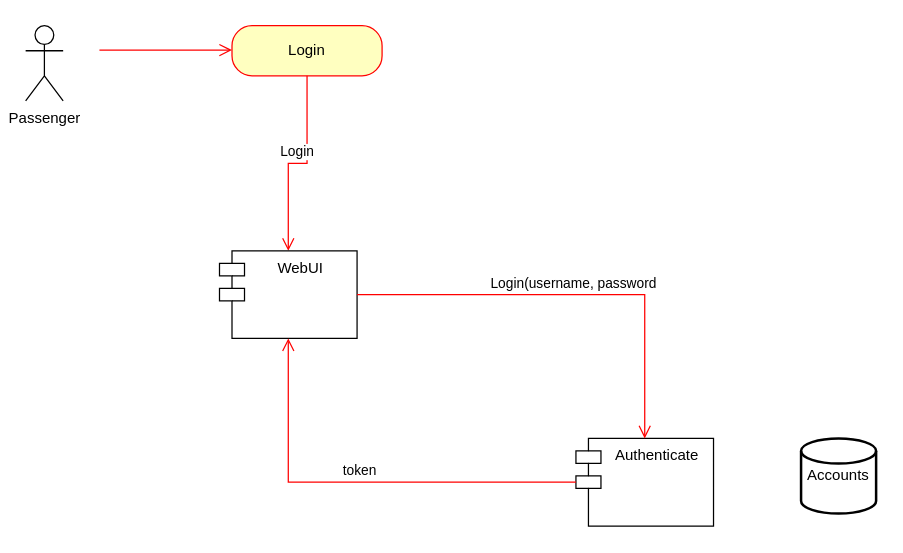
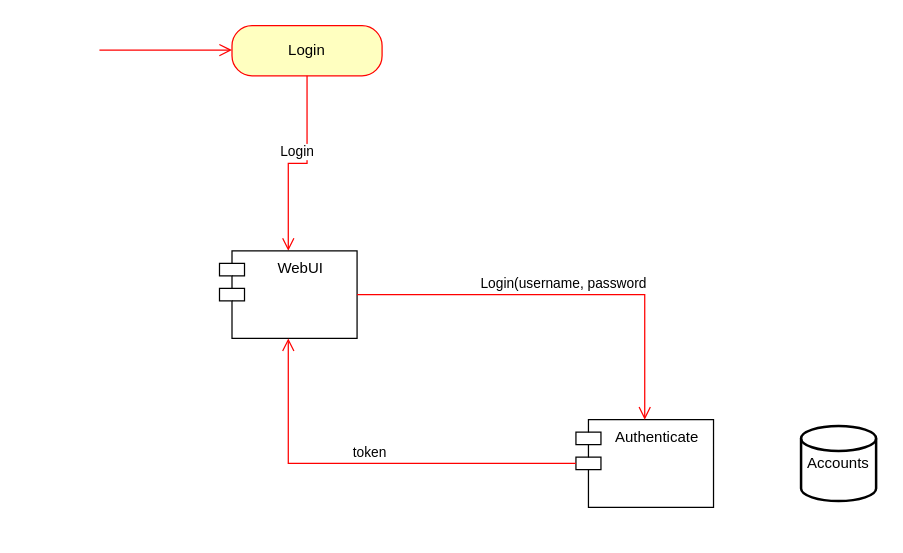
(44, 63) -> none
(838, 476) -> (838, 463)
(644, 482) -> (644, 463)
